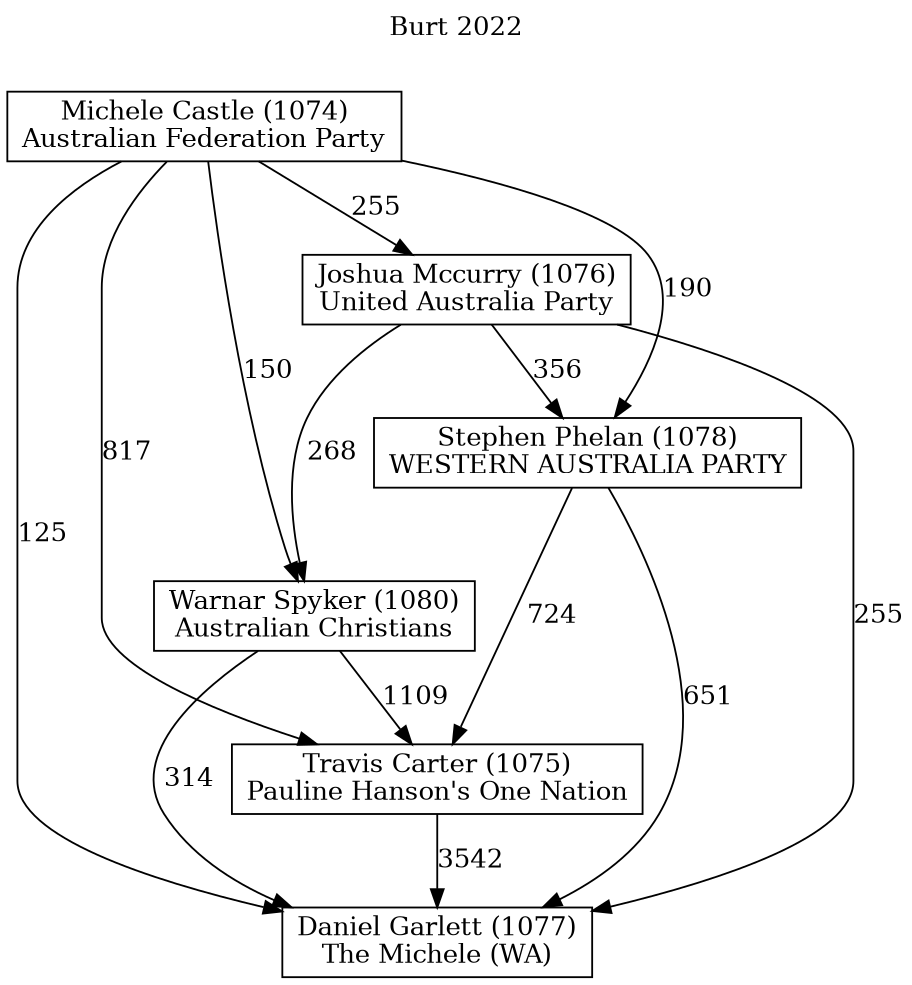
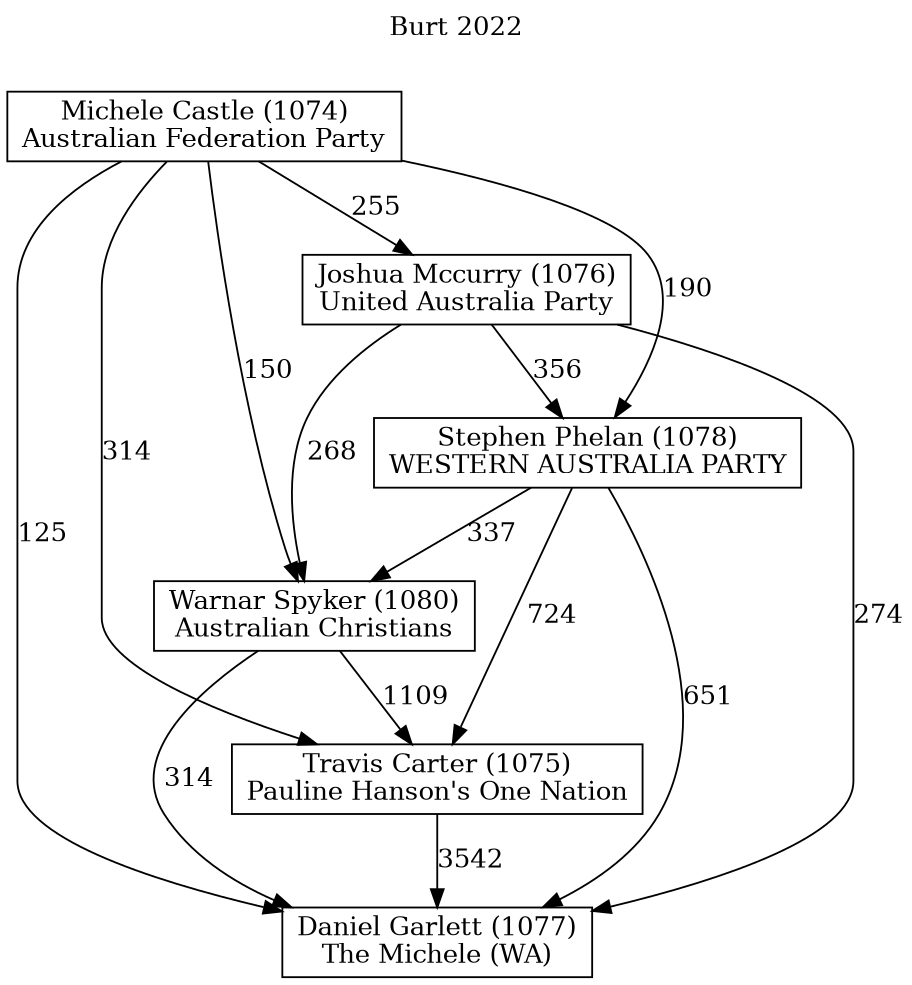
(127, 453) -> (127, 453)
none -> (459, 530)
(879, 616) -> (879, 616)
